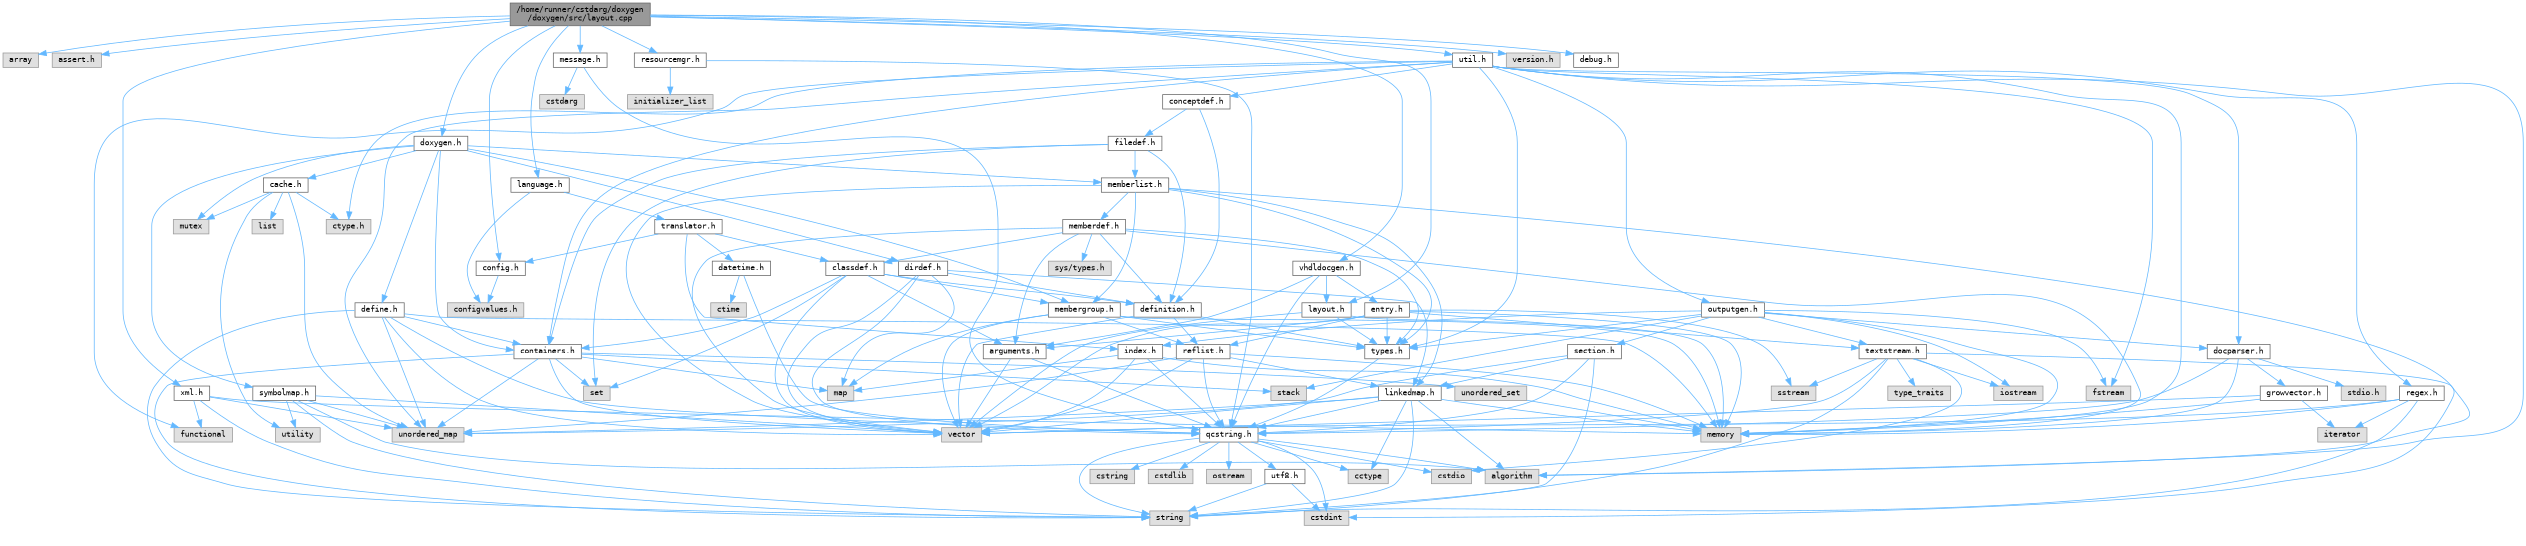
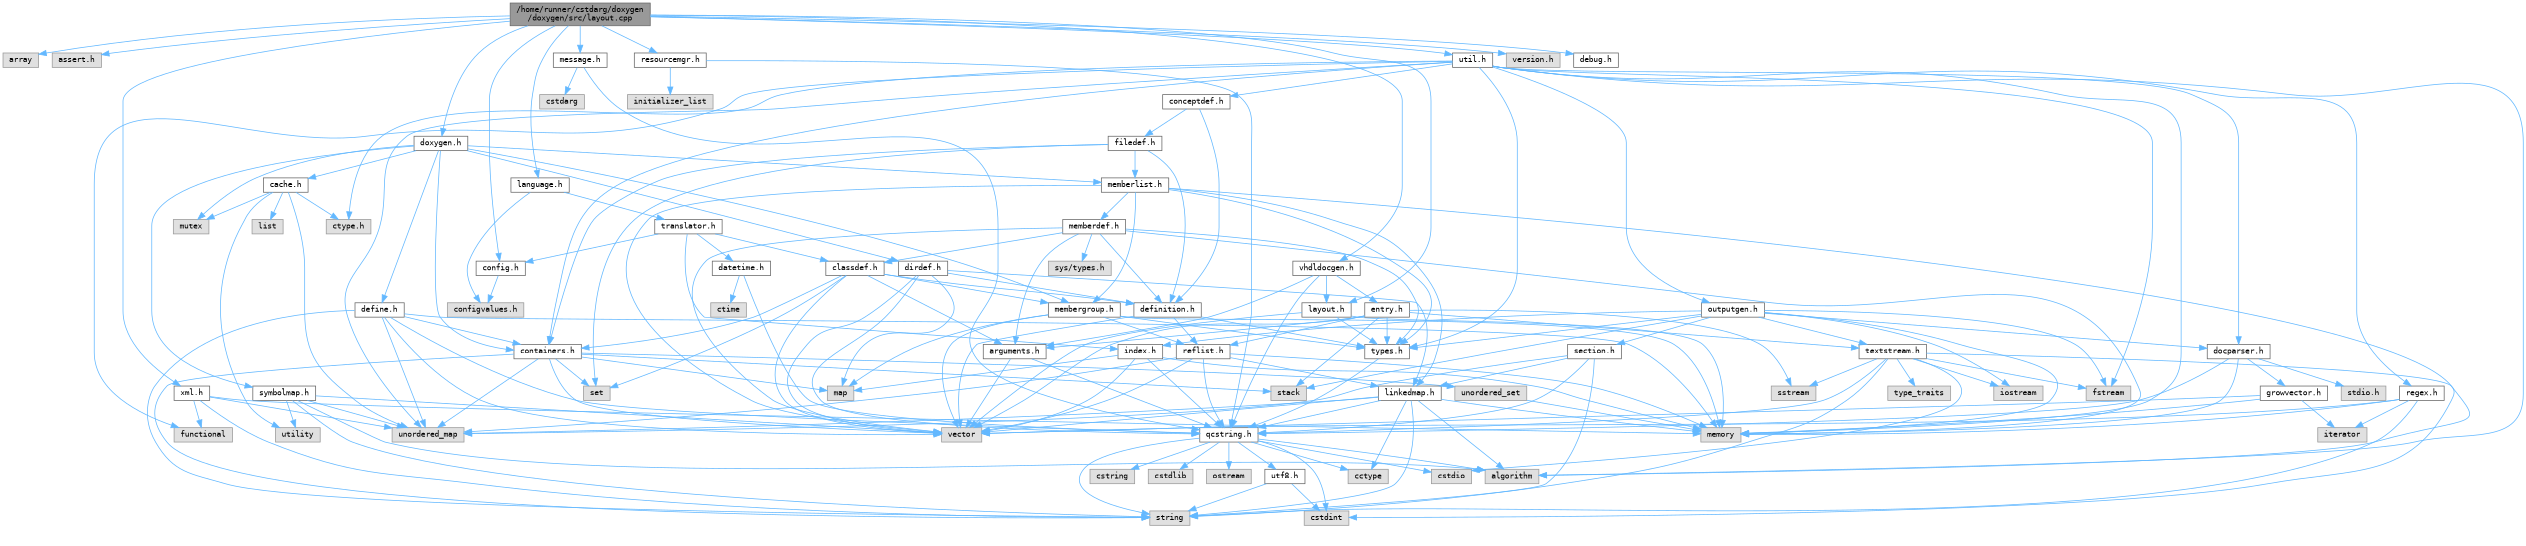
(1602, 321) -> (1339, 351)
none -> (2002, 373)
